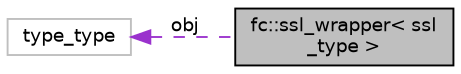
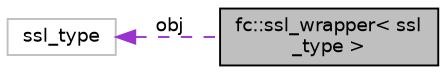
(69, 37) -> (62, 37)
